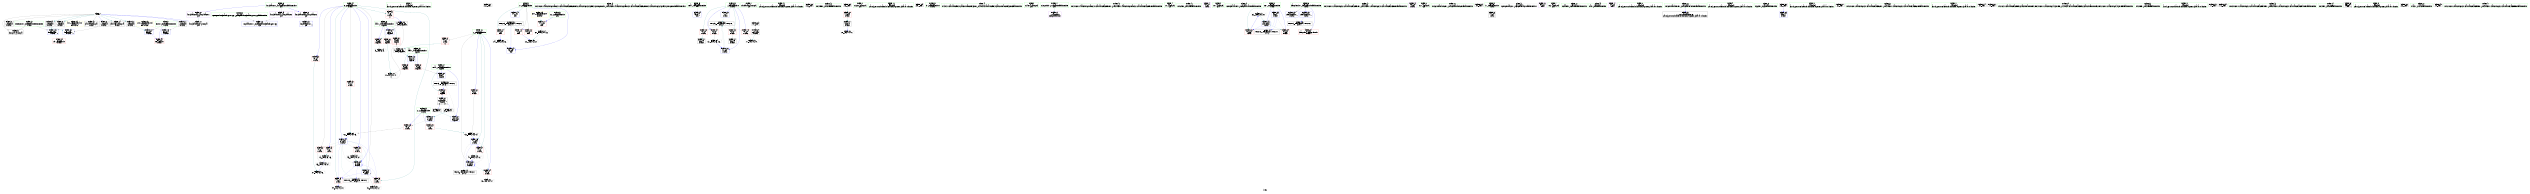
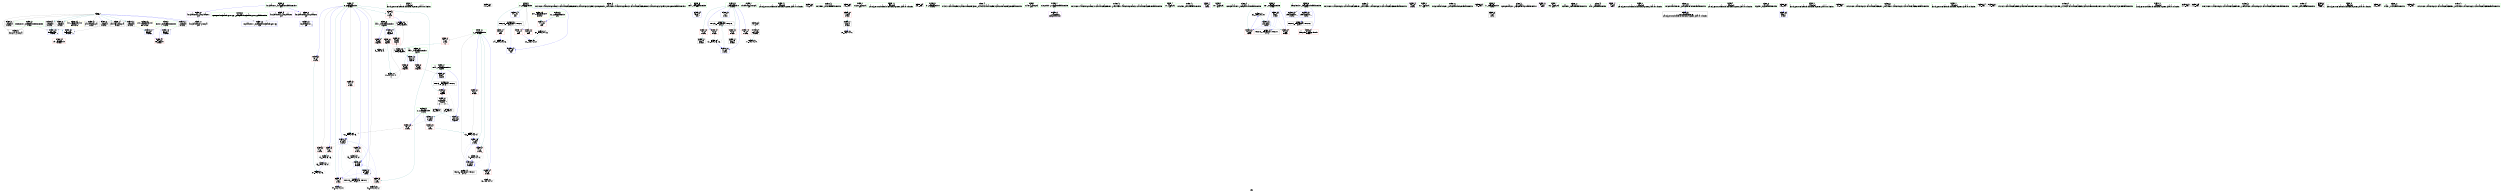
(2148, 5) -> none
